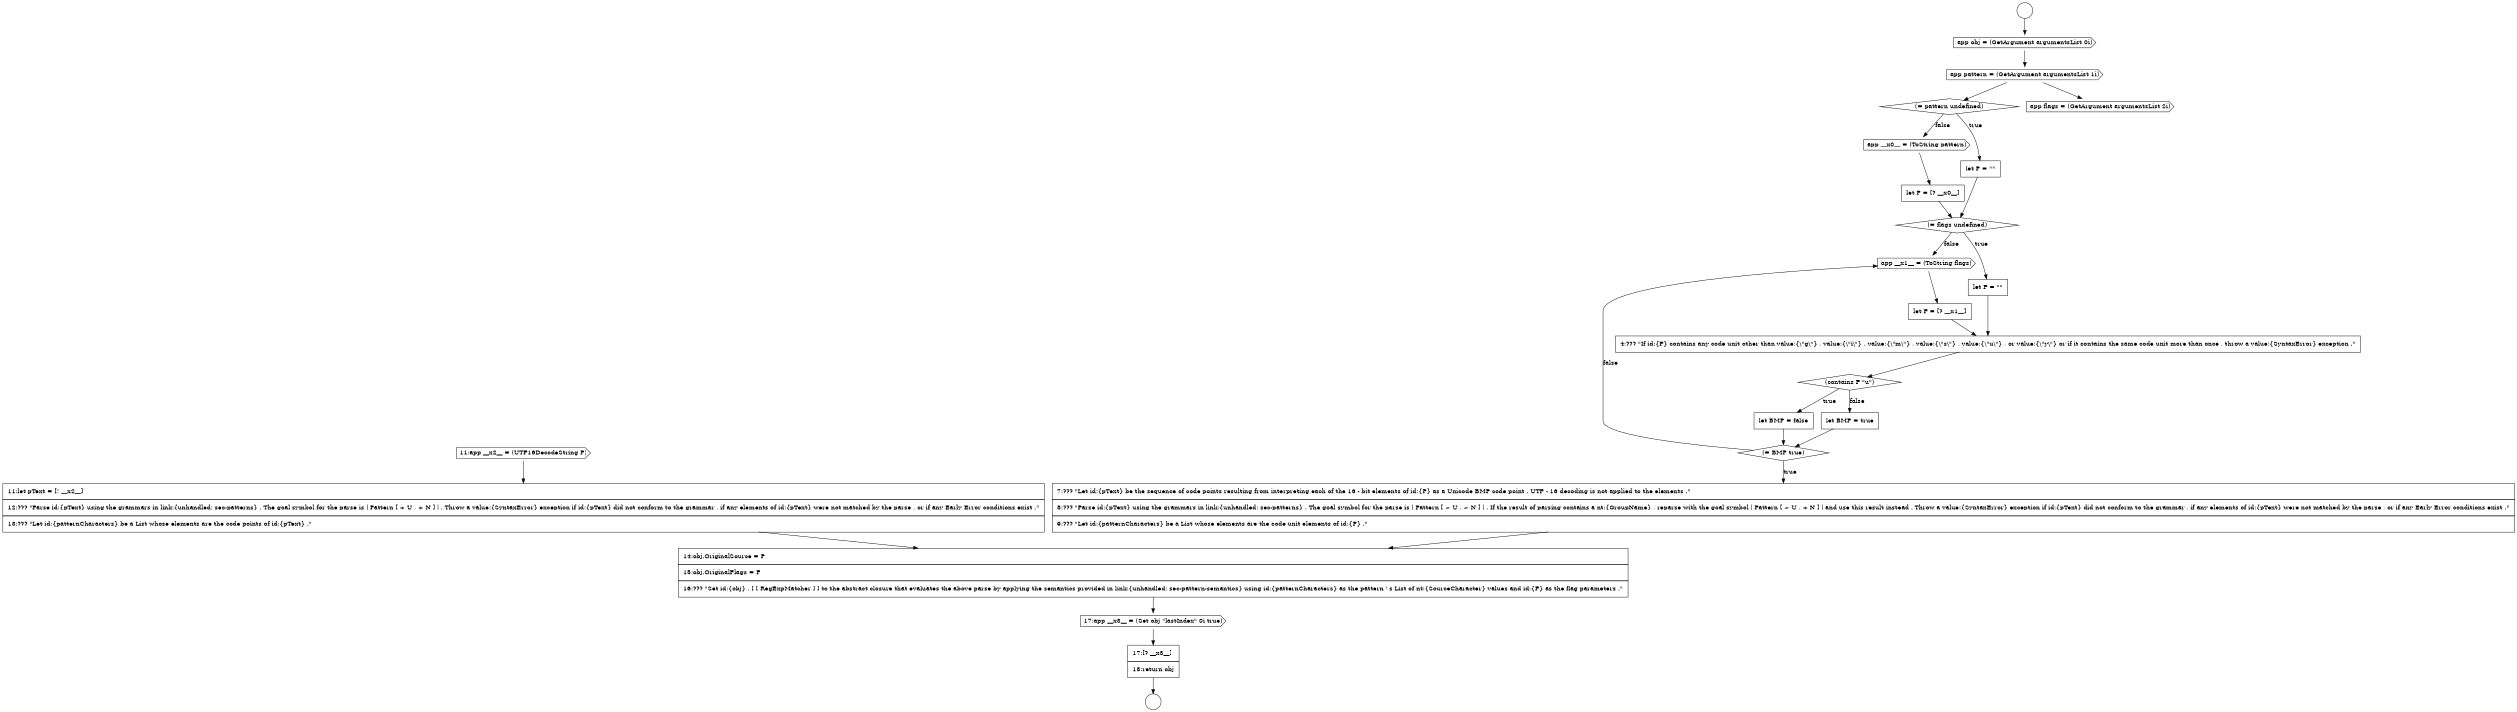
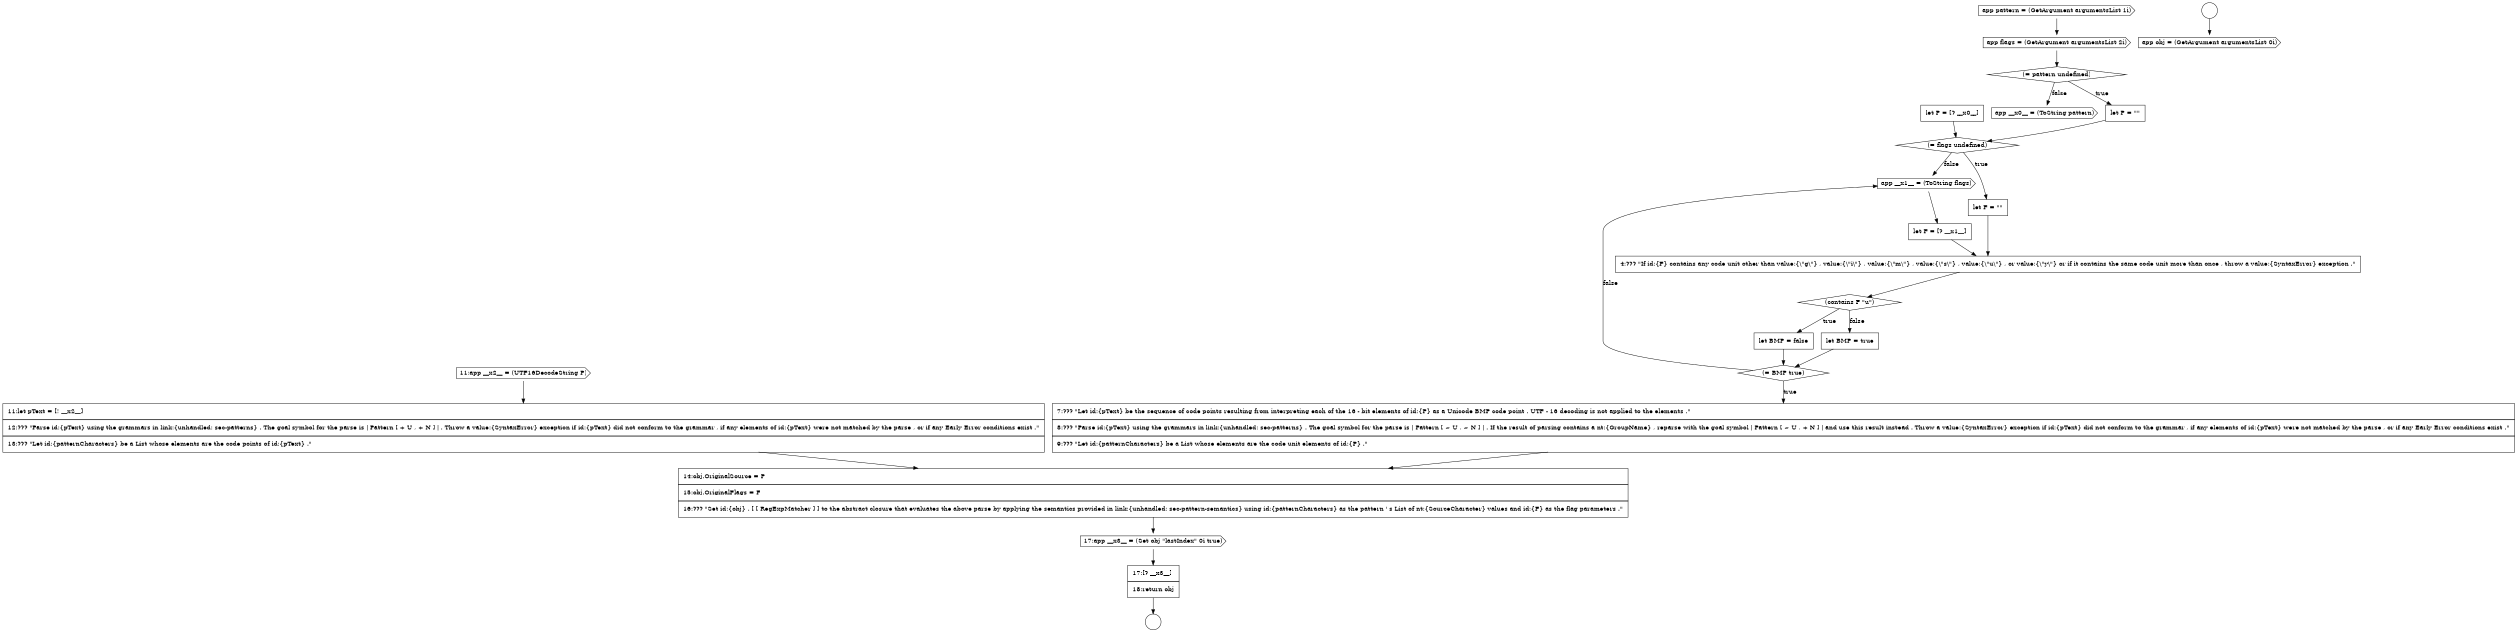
(2025, 56) -> none
(1987, 91) -> (2057, 56)
(1924, 167) -> none
